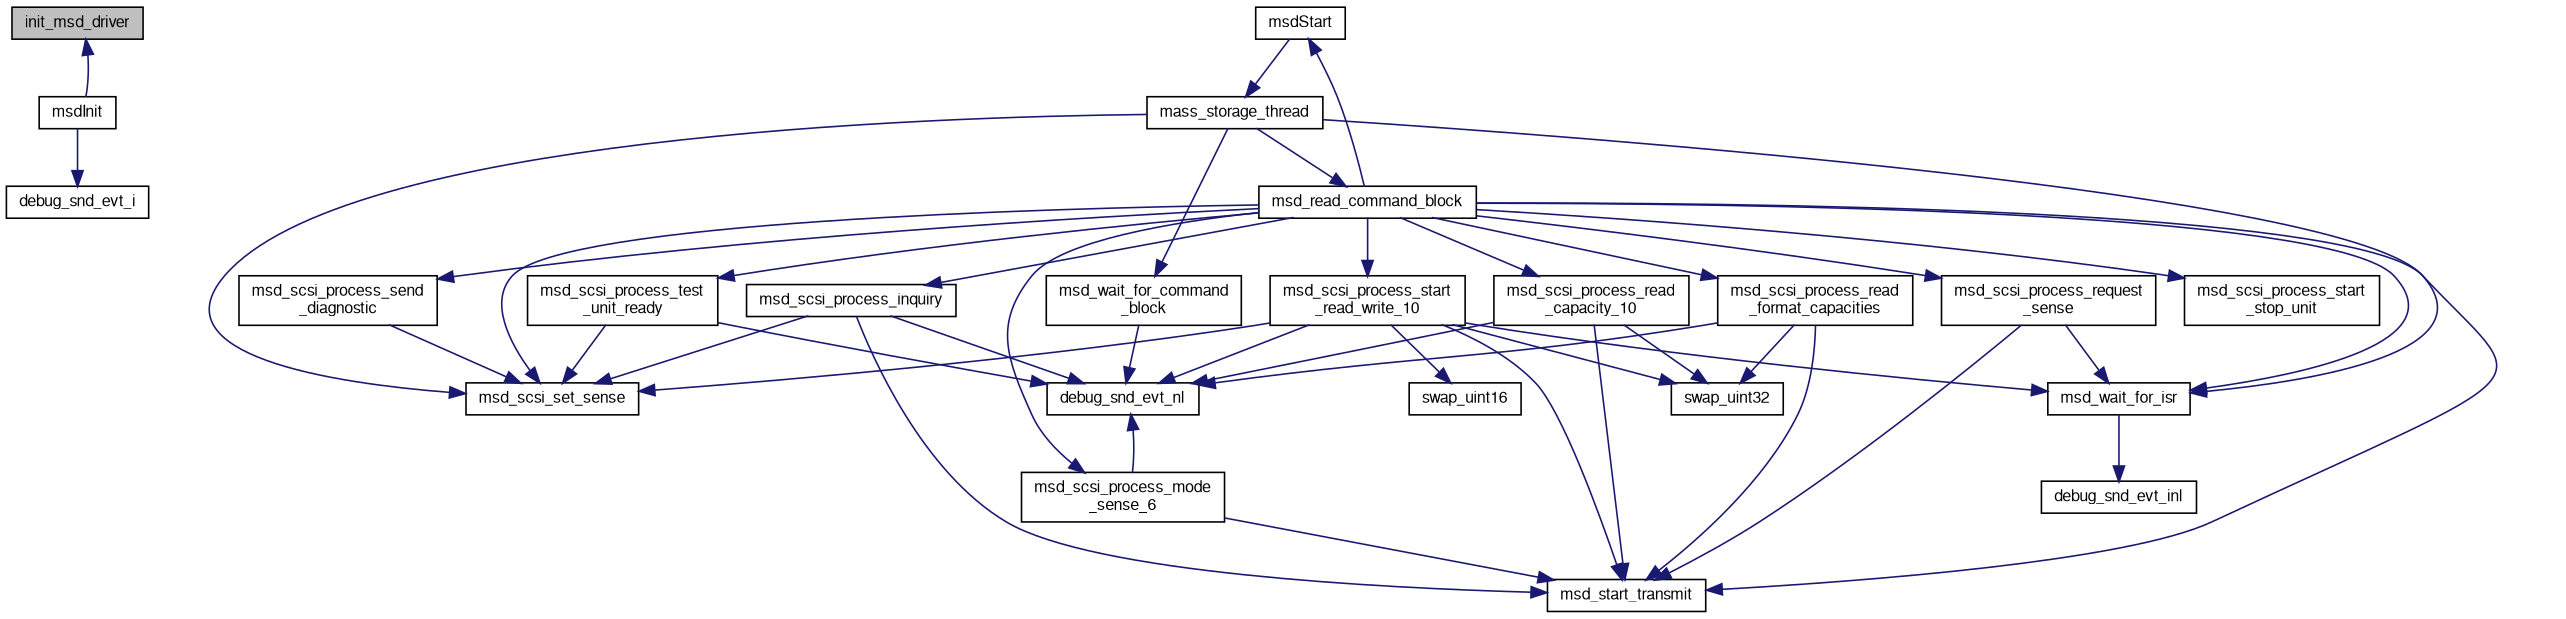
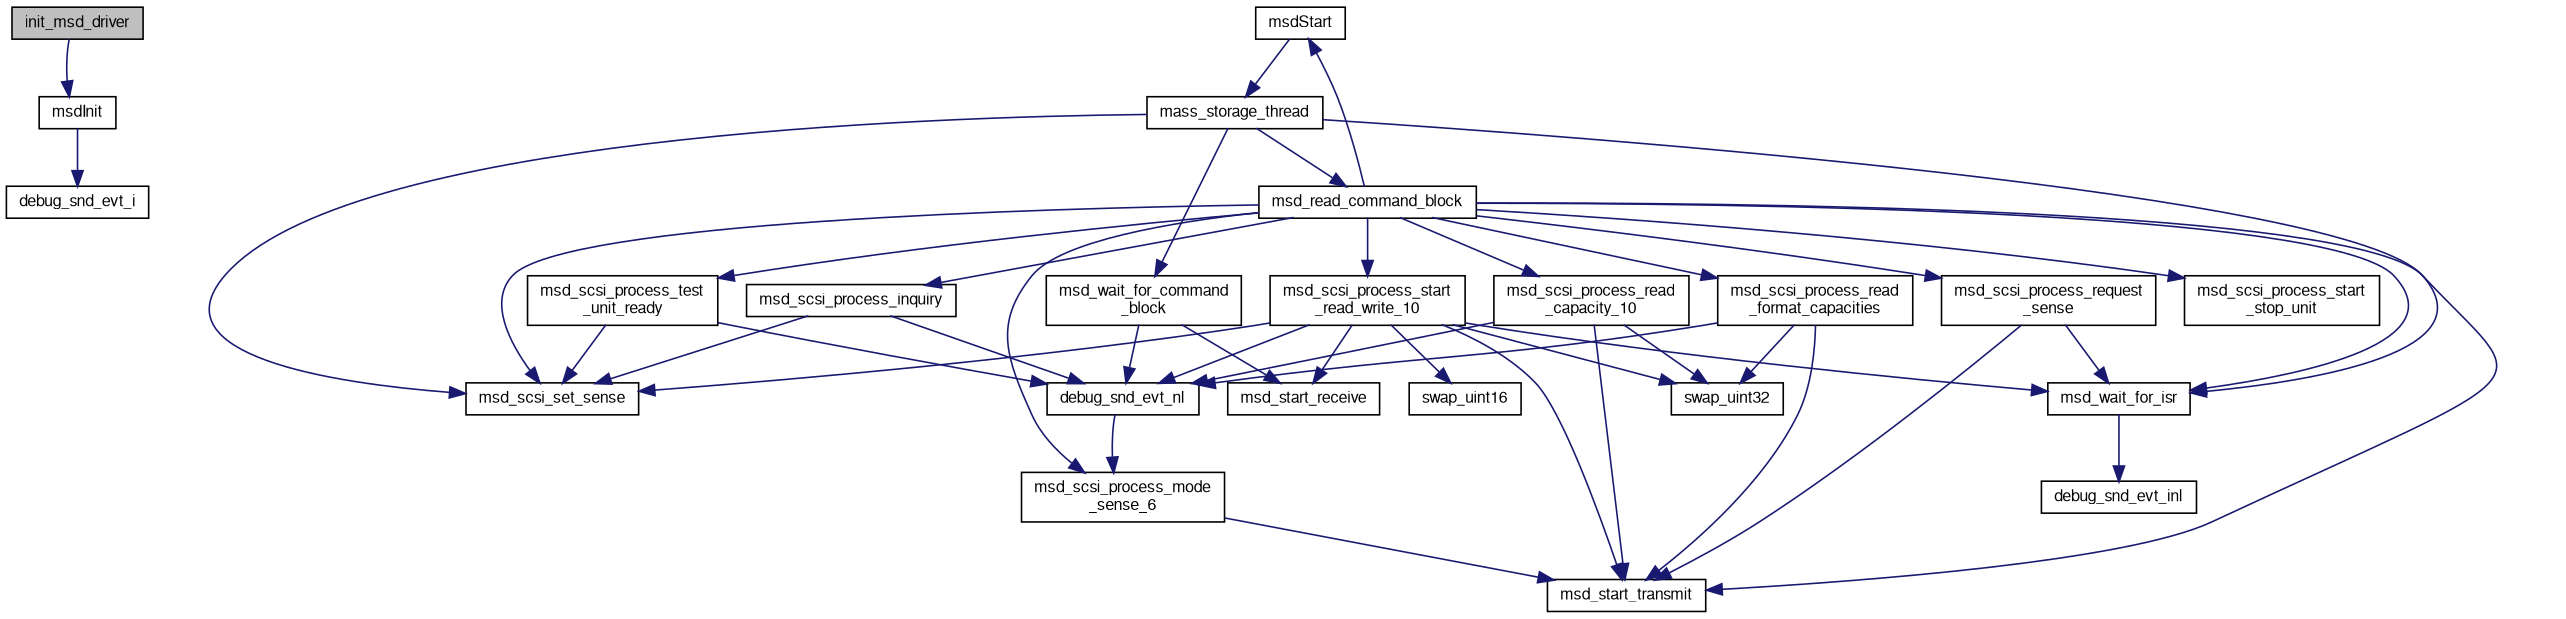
(88, 76) -> (67, 60)
(338, 301) -> none
none -> (1304, 399)
(1134, 452) -> (1113, 435)
(1137, 560) -> none
